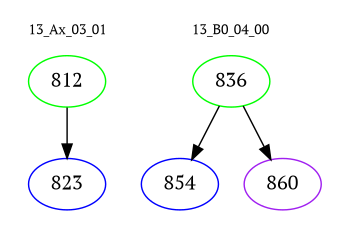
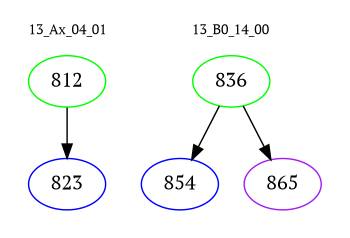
(68, 31) -> (68, 31)
(231, 31) -> (231, 31)
(283, 184) -> (283, 184)
